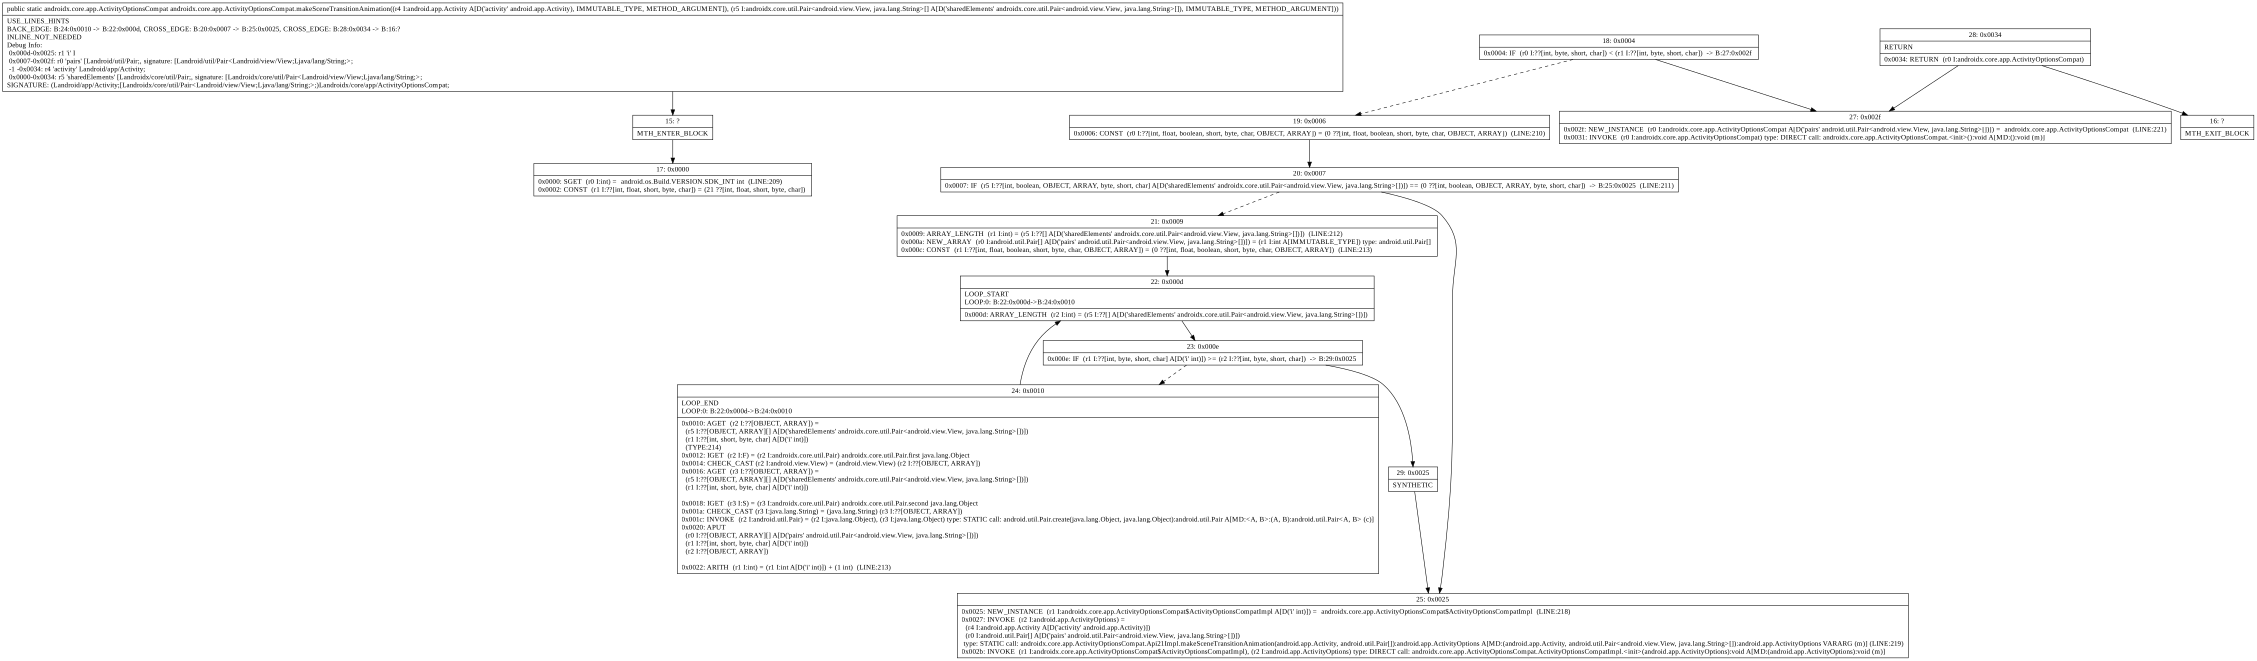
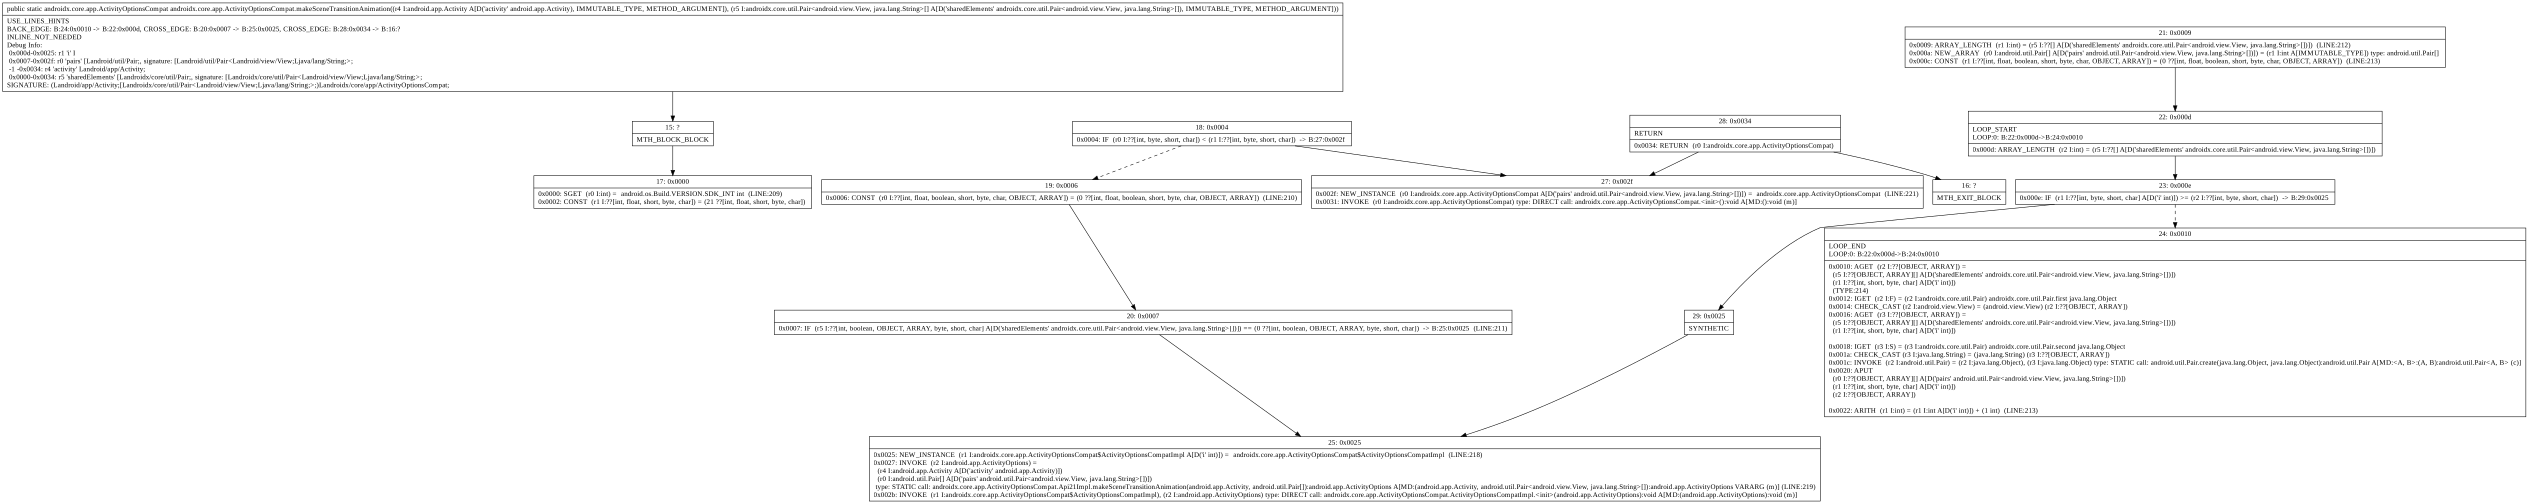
(673, 133) -> (673, 139)
(1251, 203) -> none
(1031, 350) -> none
